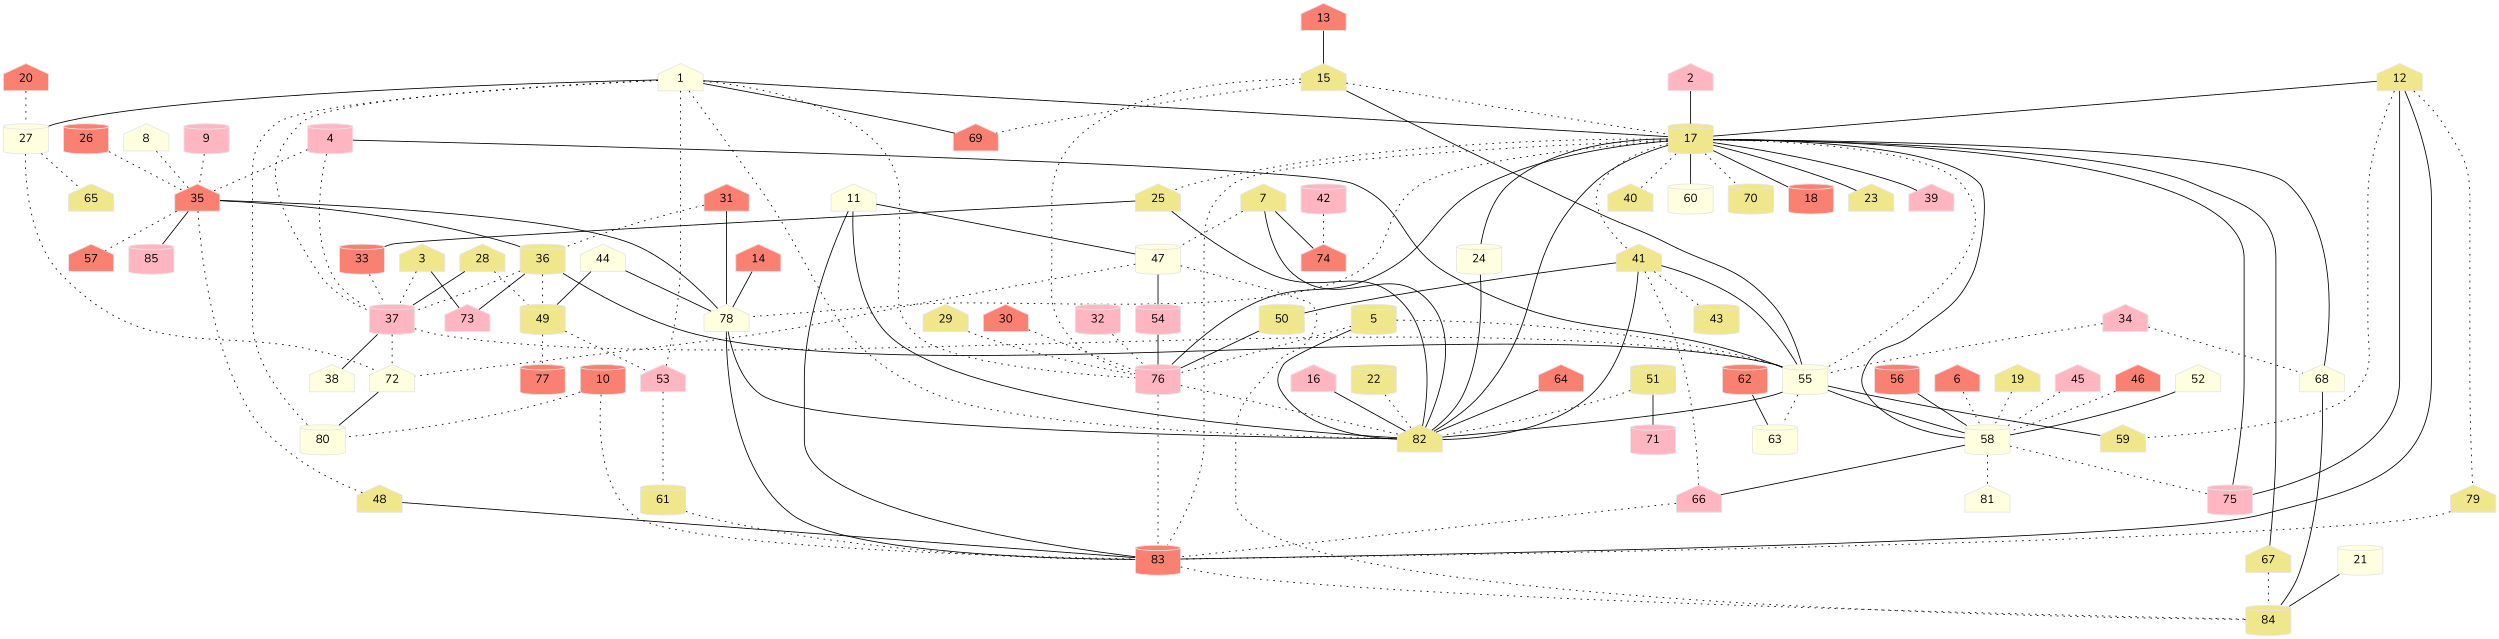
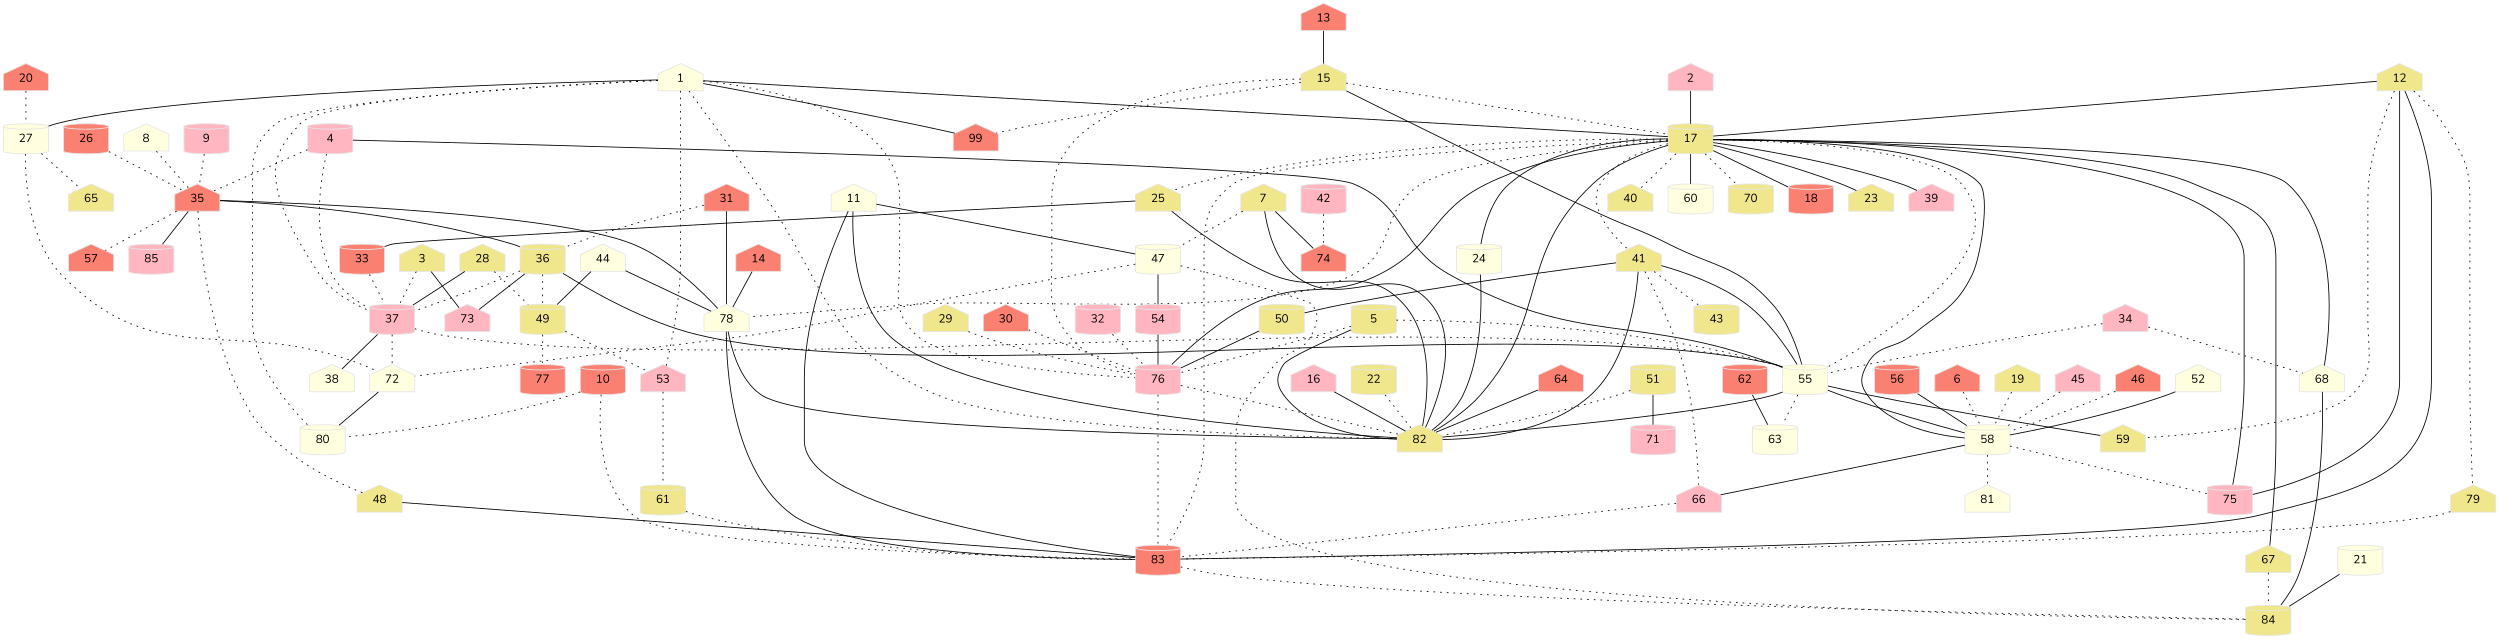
(976, 139) -> (976, 139)
